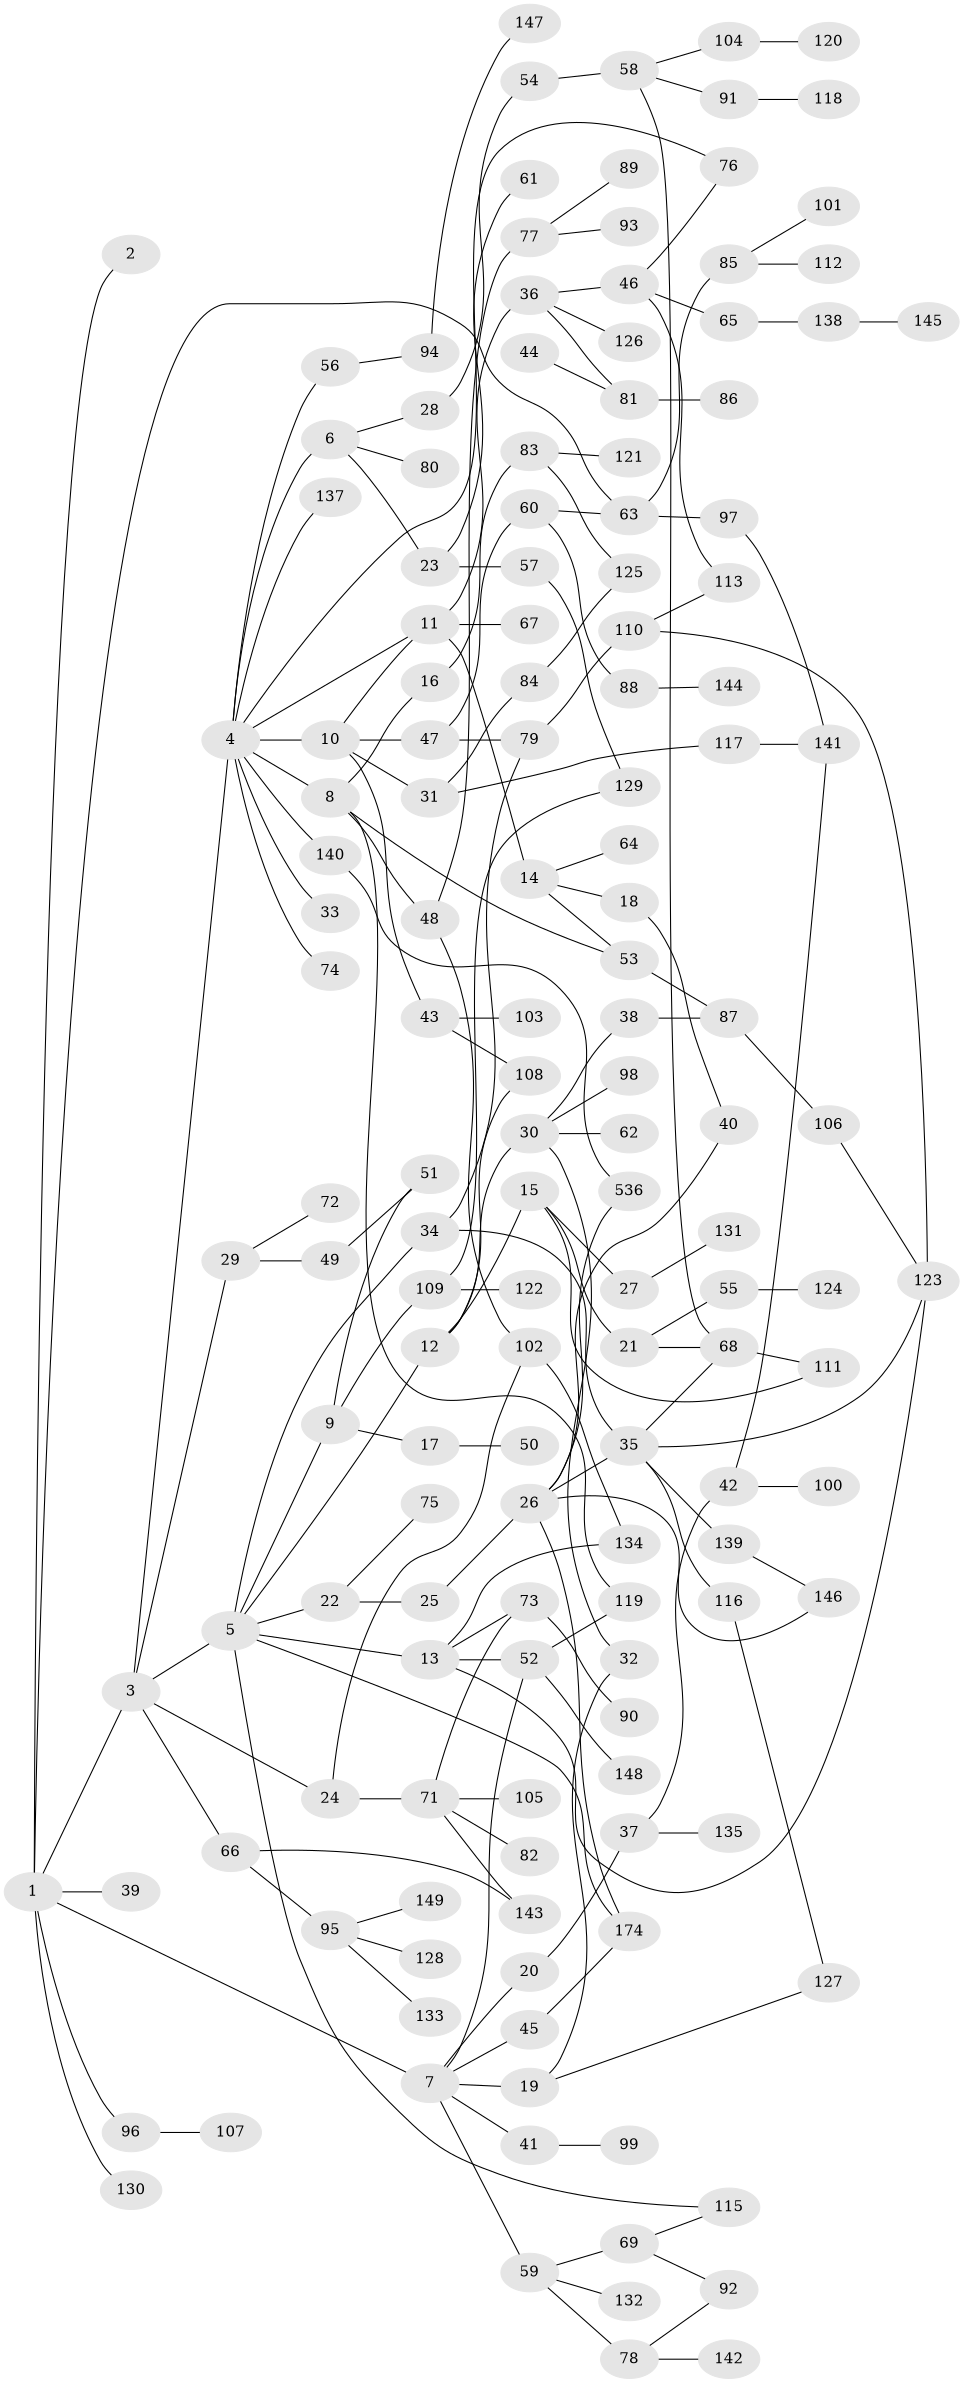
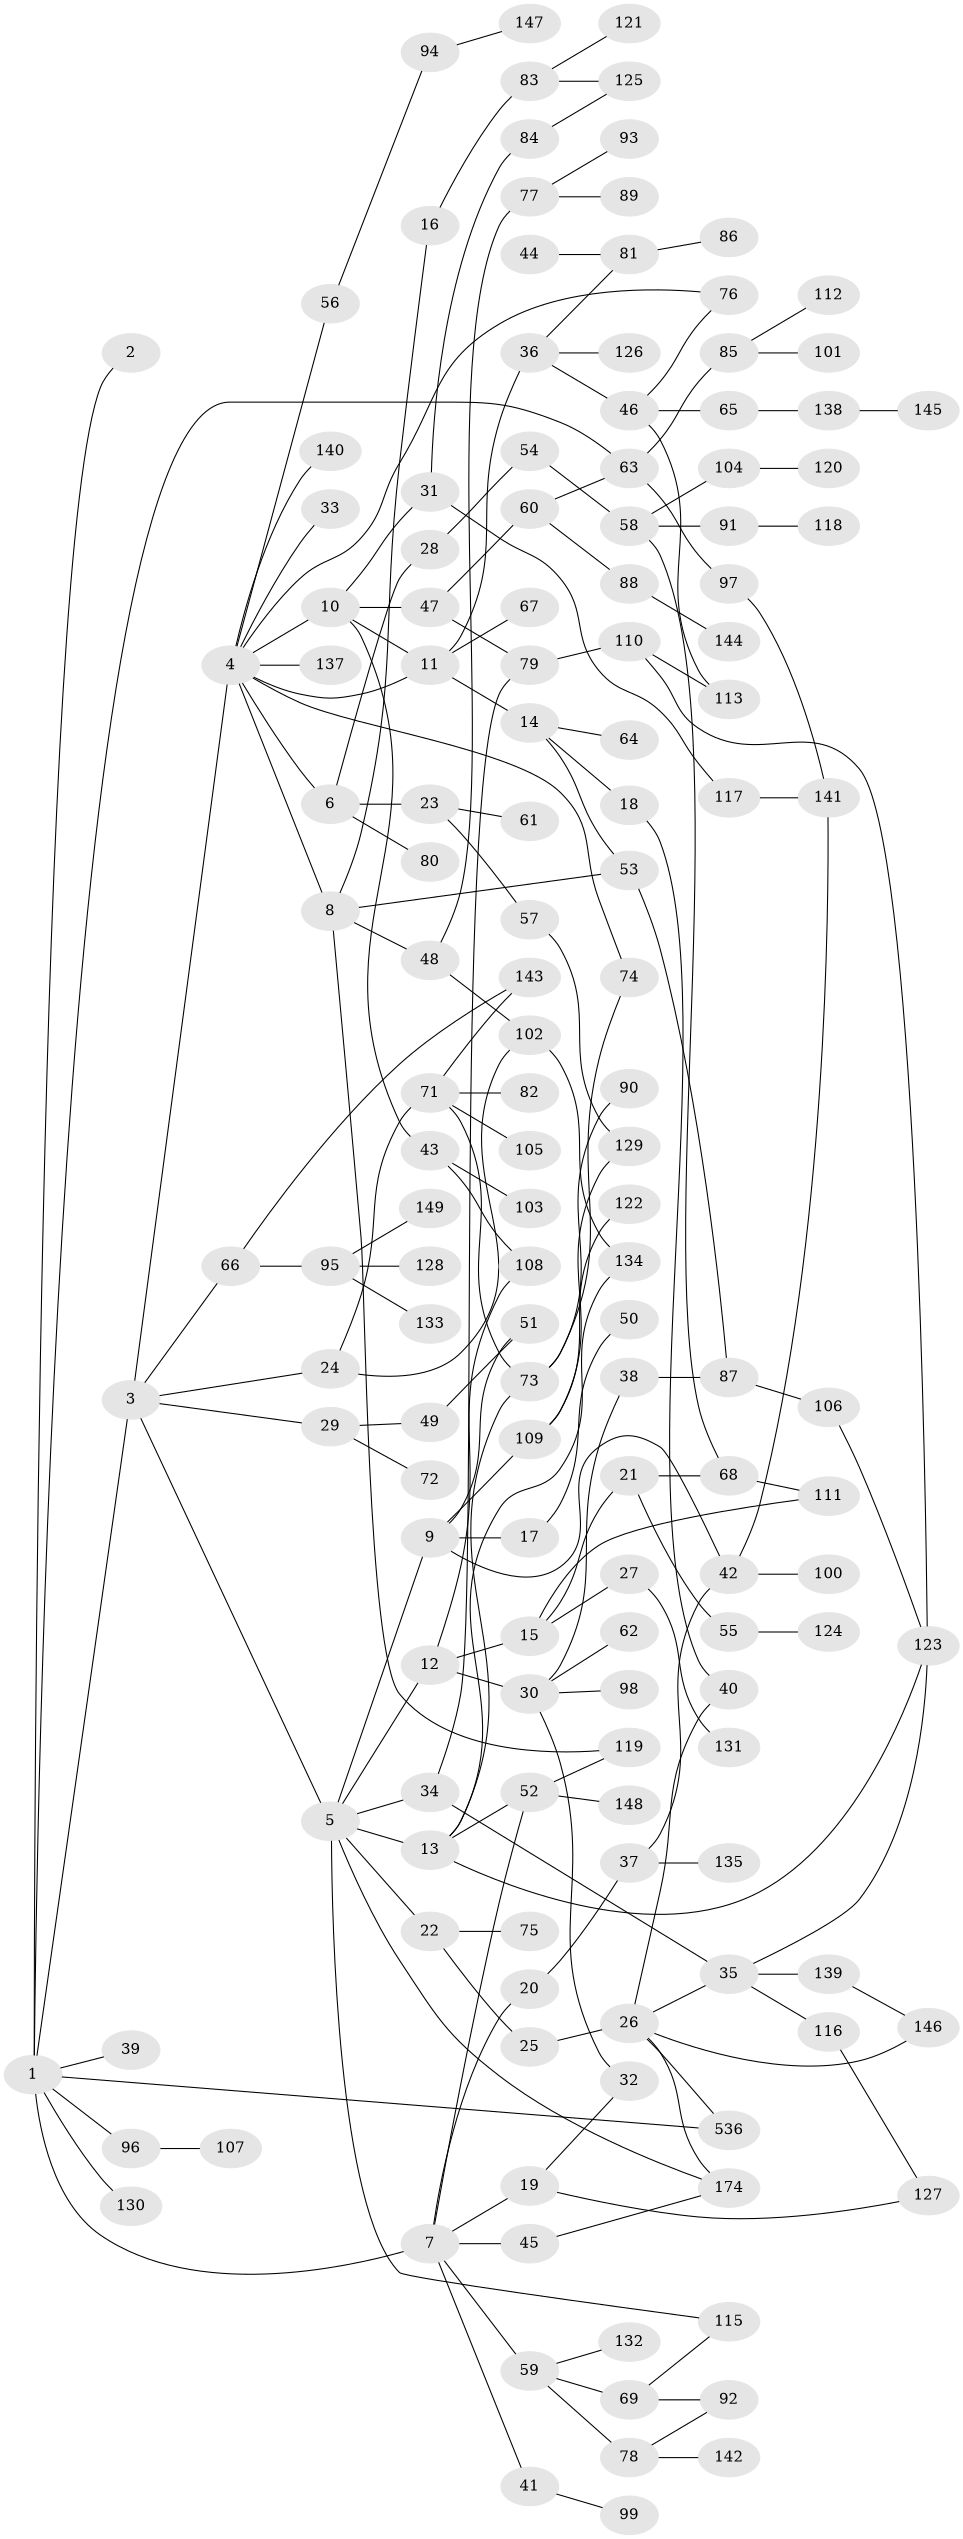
(534, 971) -> (380, 2102)
none -> (589, 1174)
(681, 1395) -> none
none -> (582, 1470)
